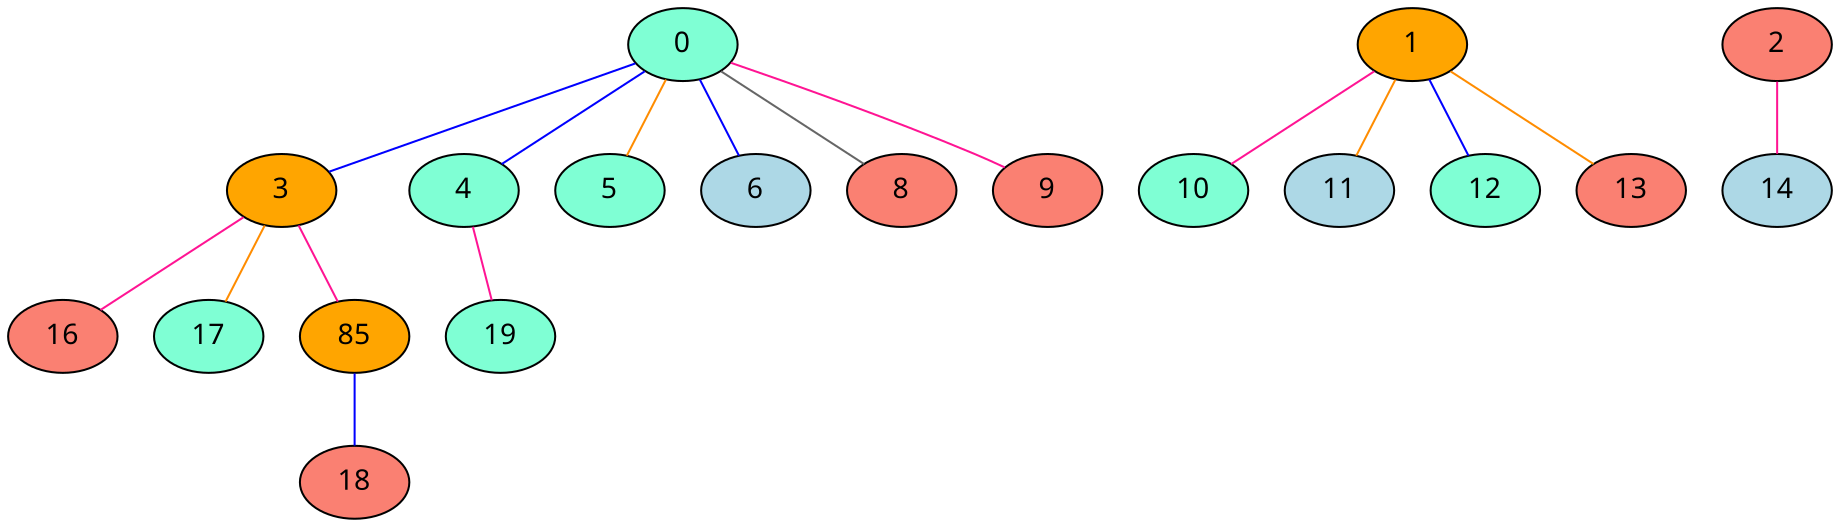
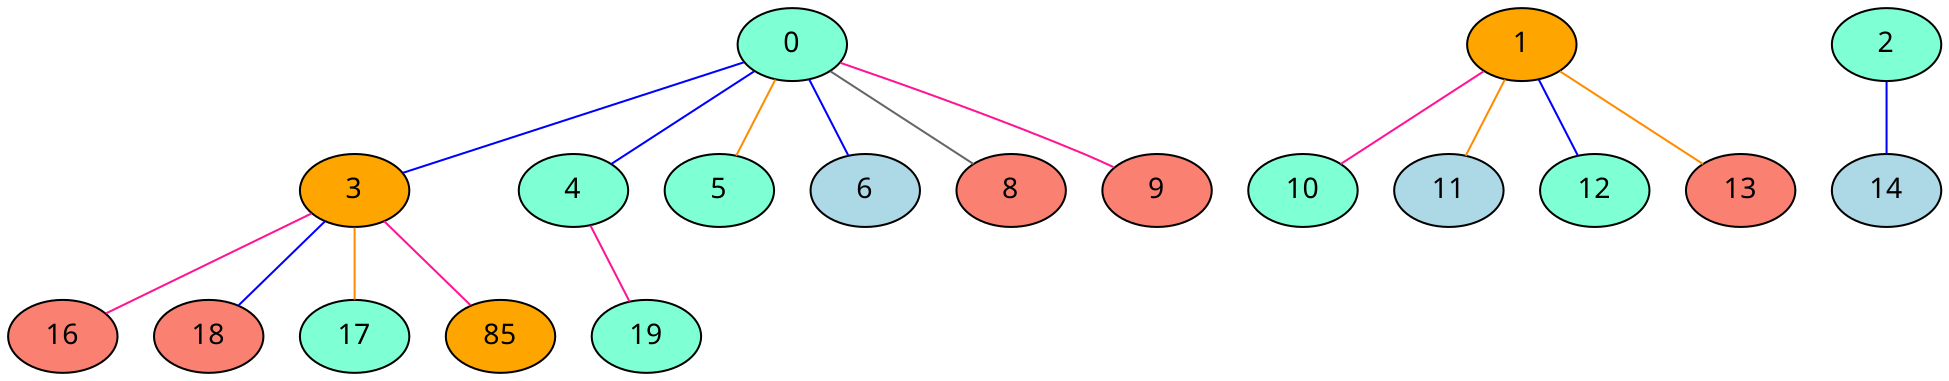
(1777, 45) -> (1887, 45)
(1777, 118) -> (1887, 118)
(355, 410) -> (282, 263)
